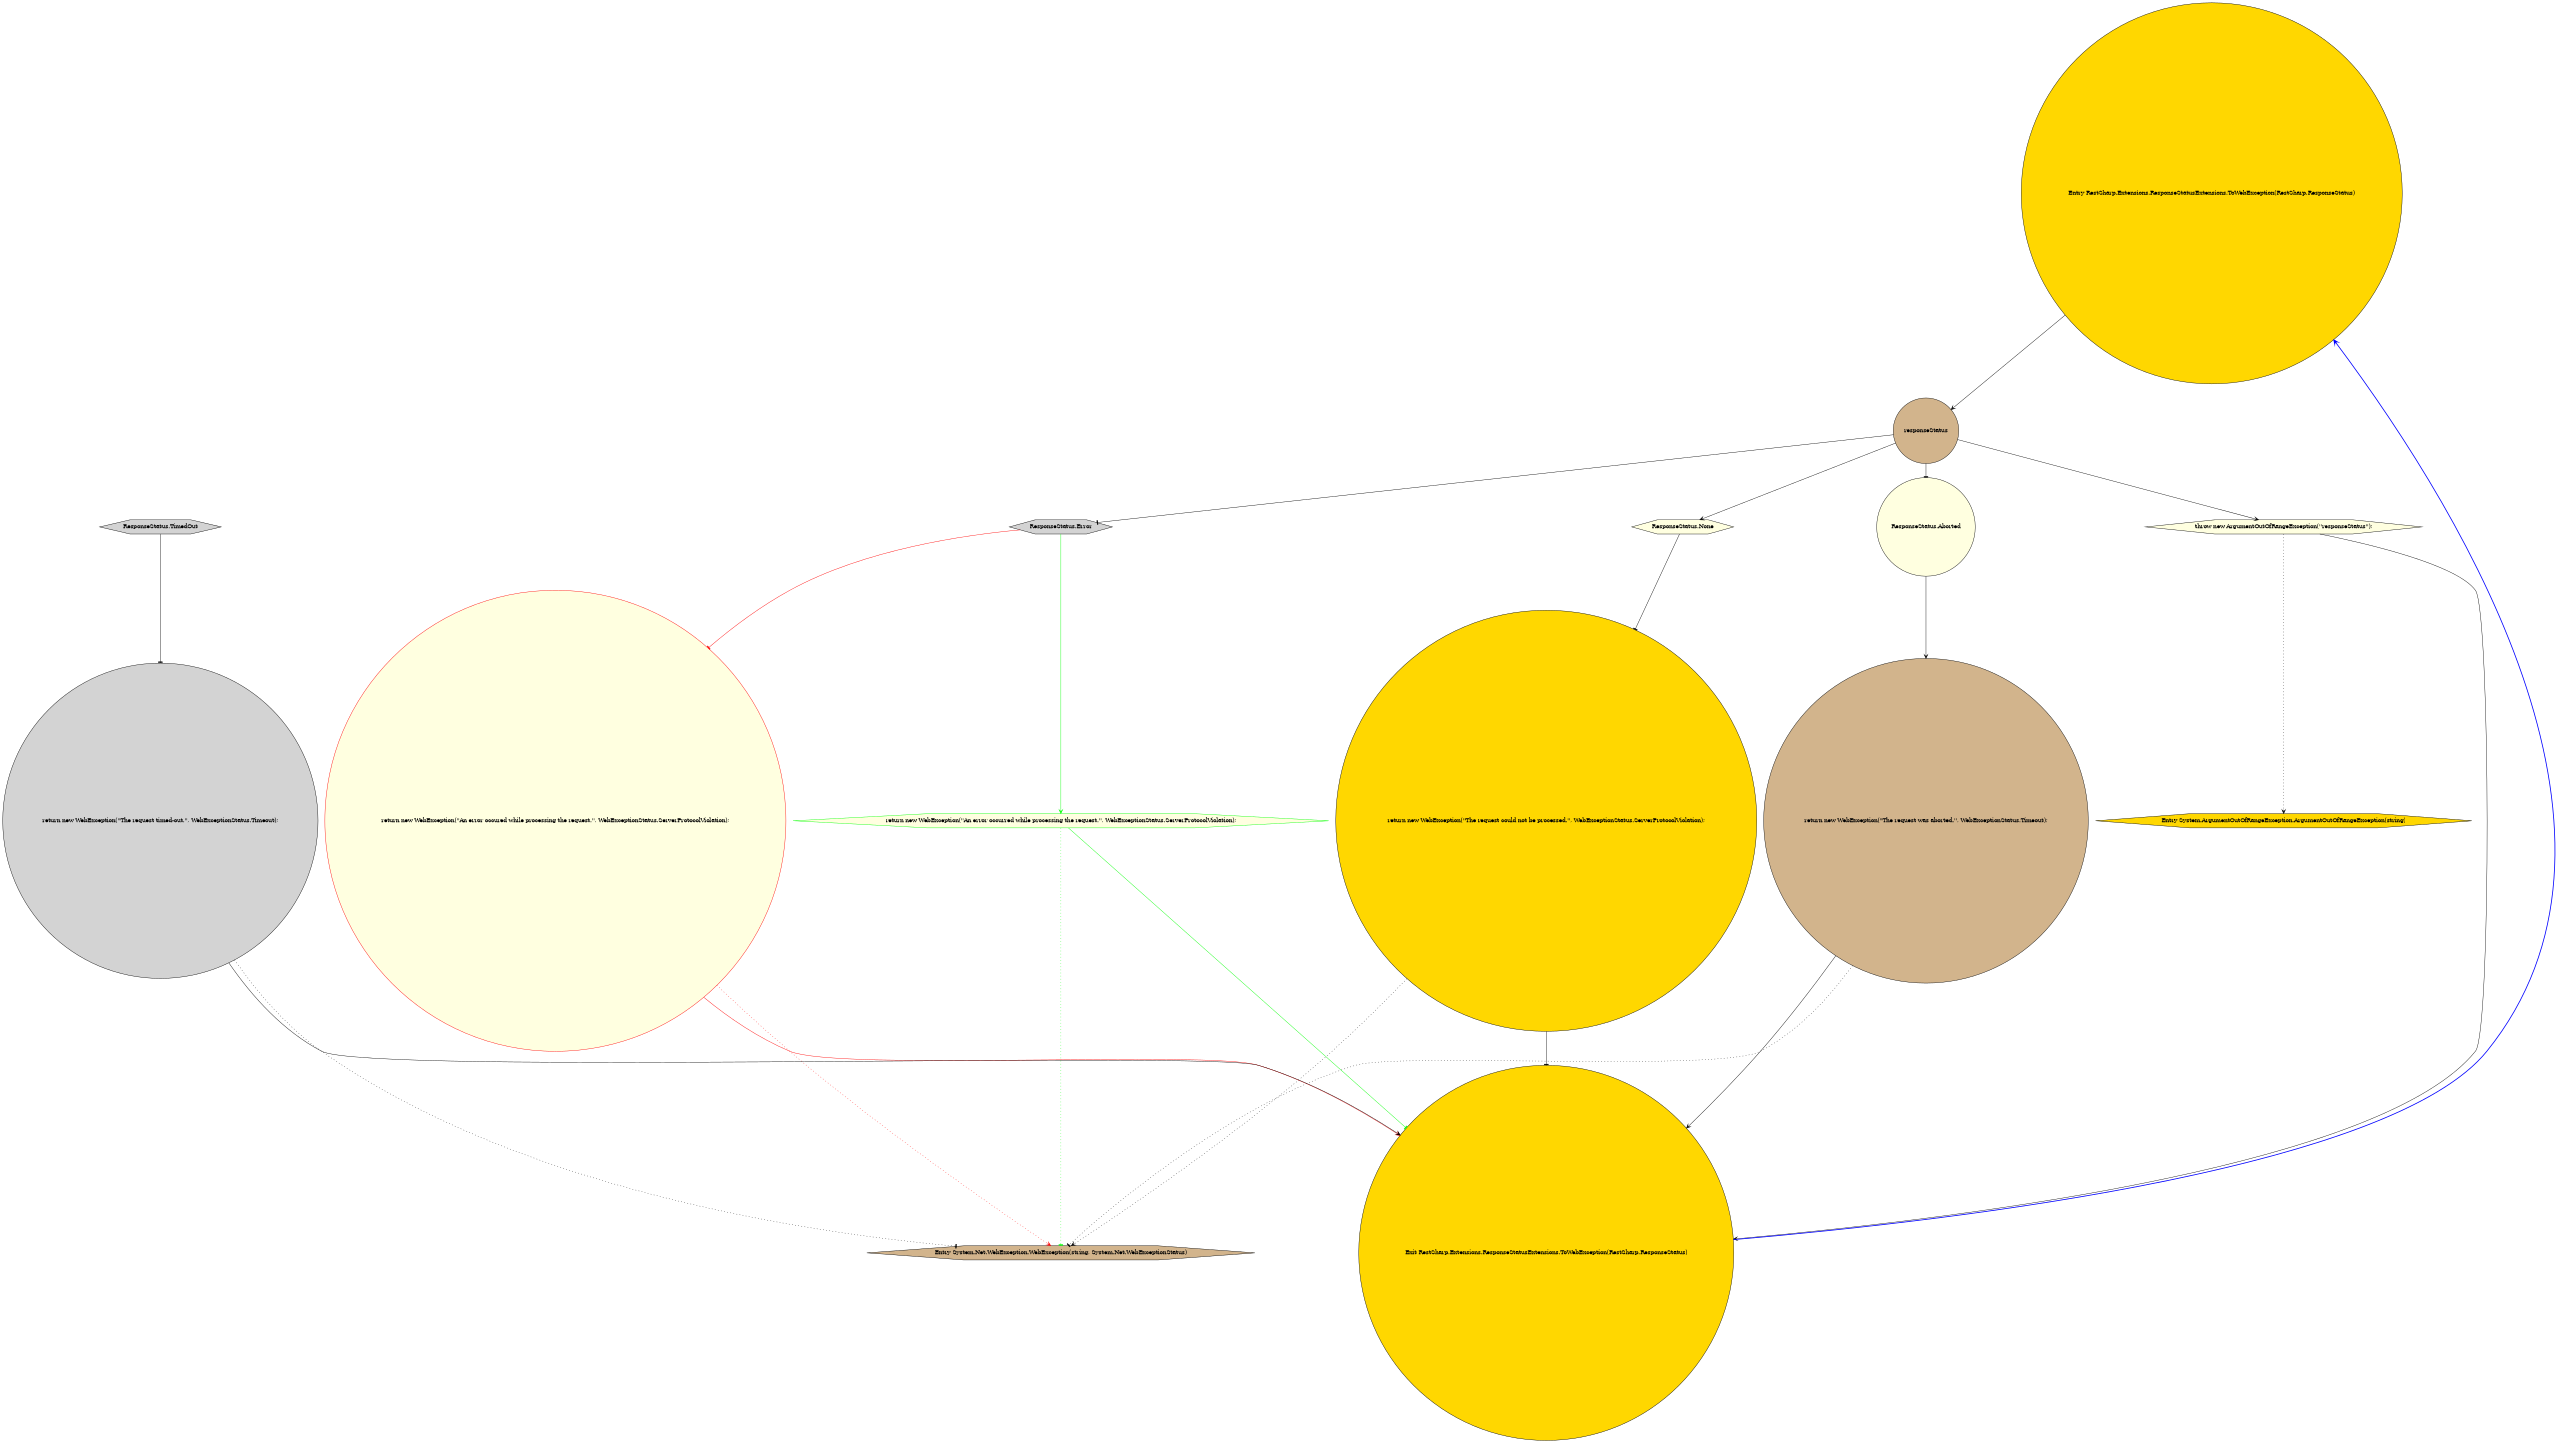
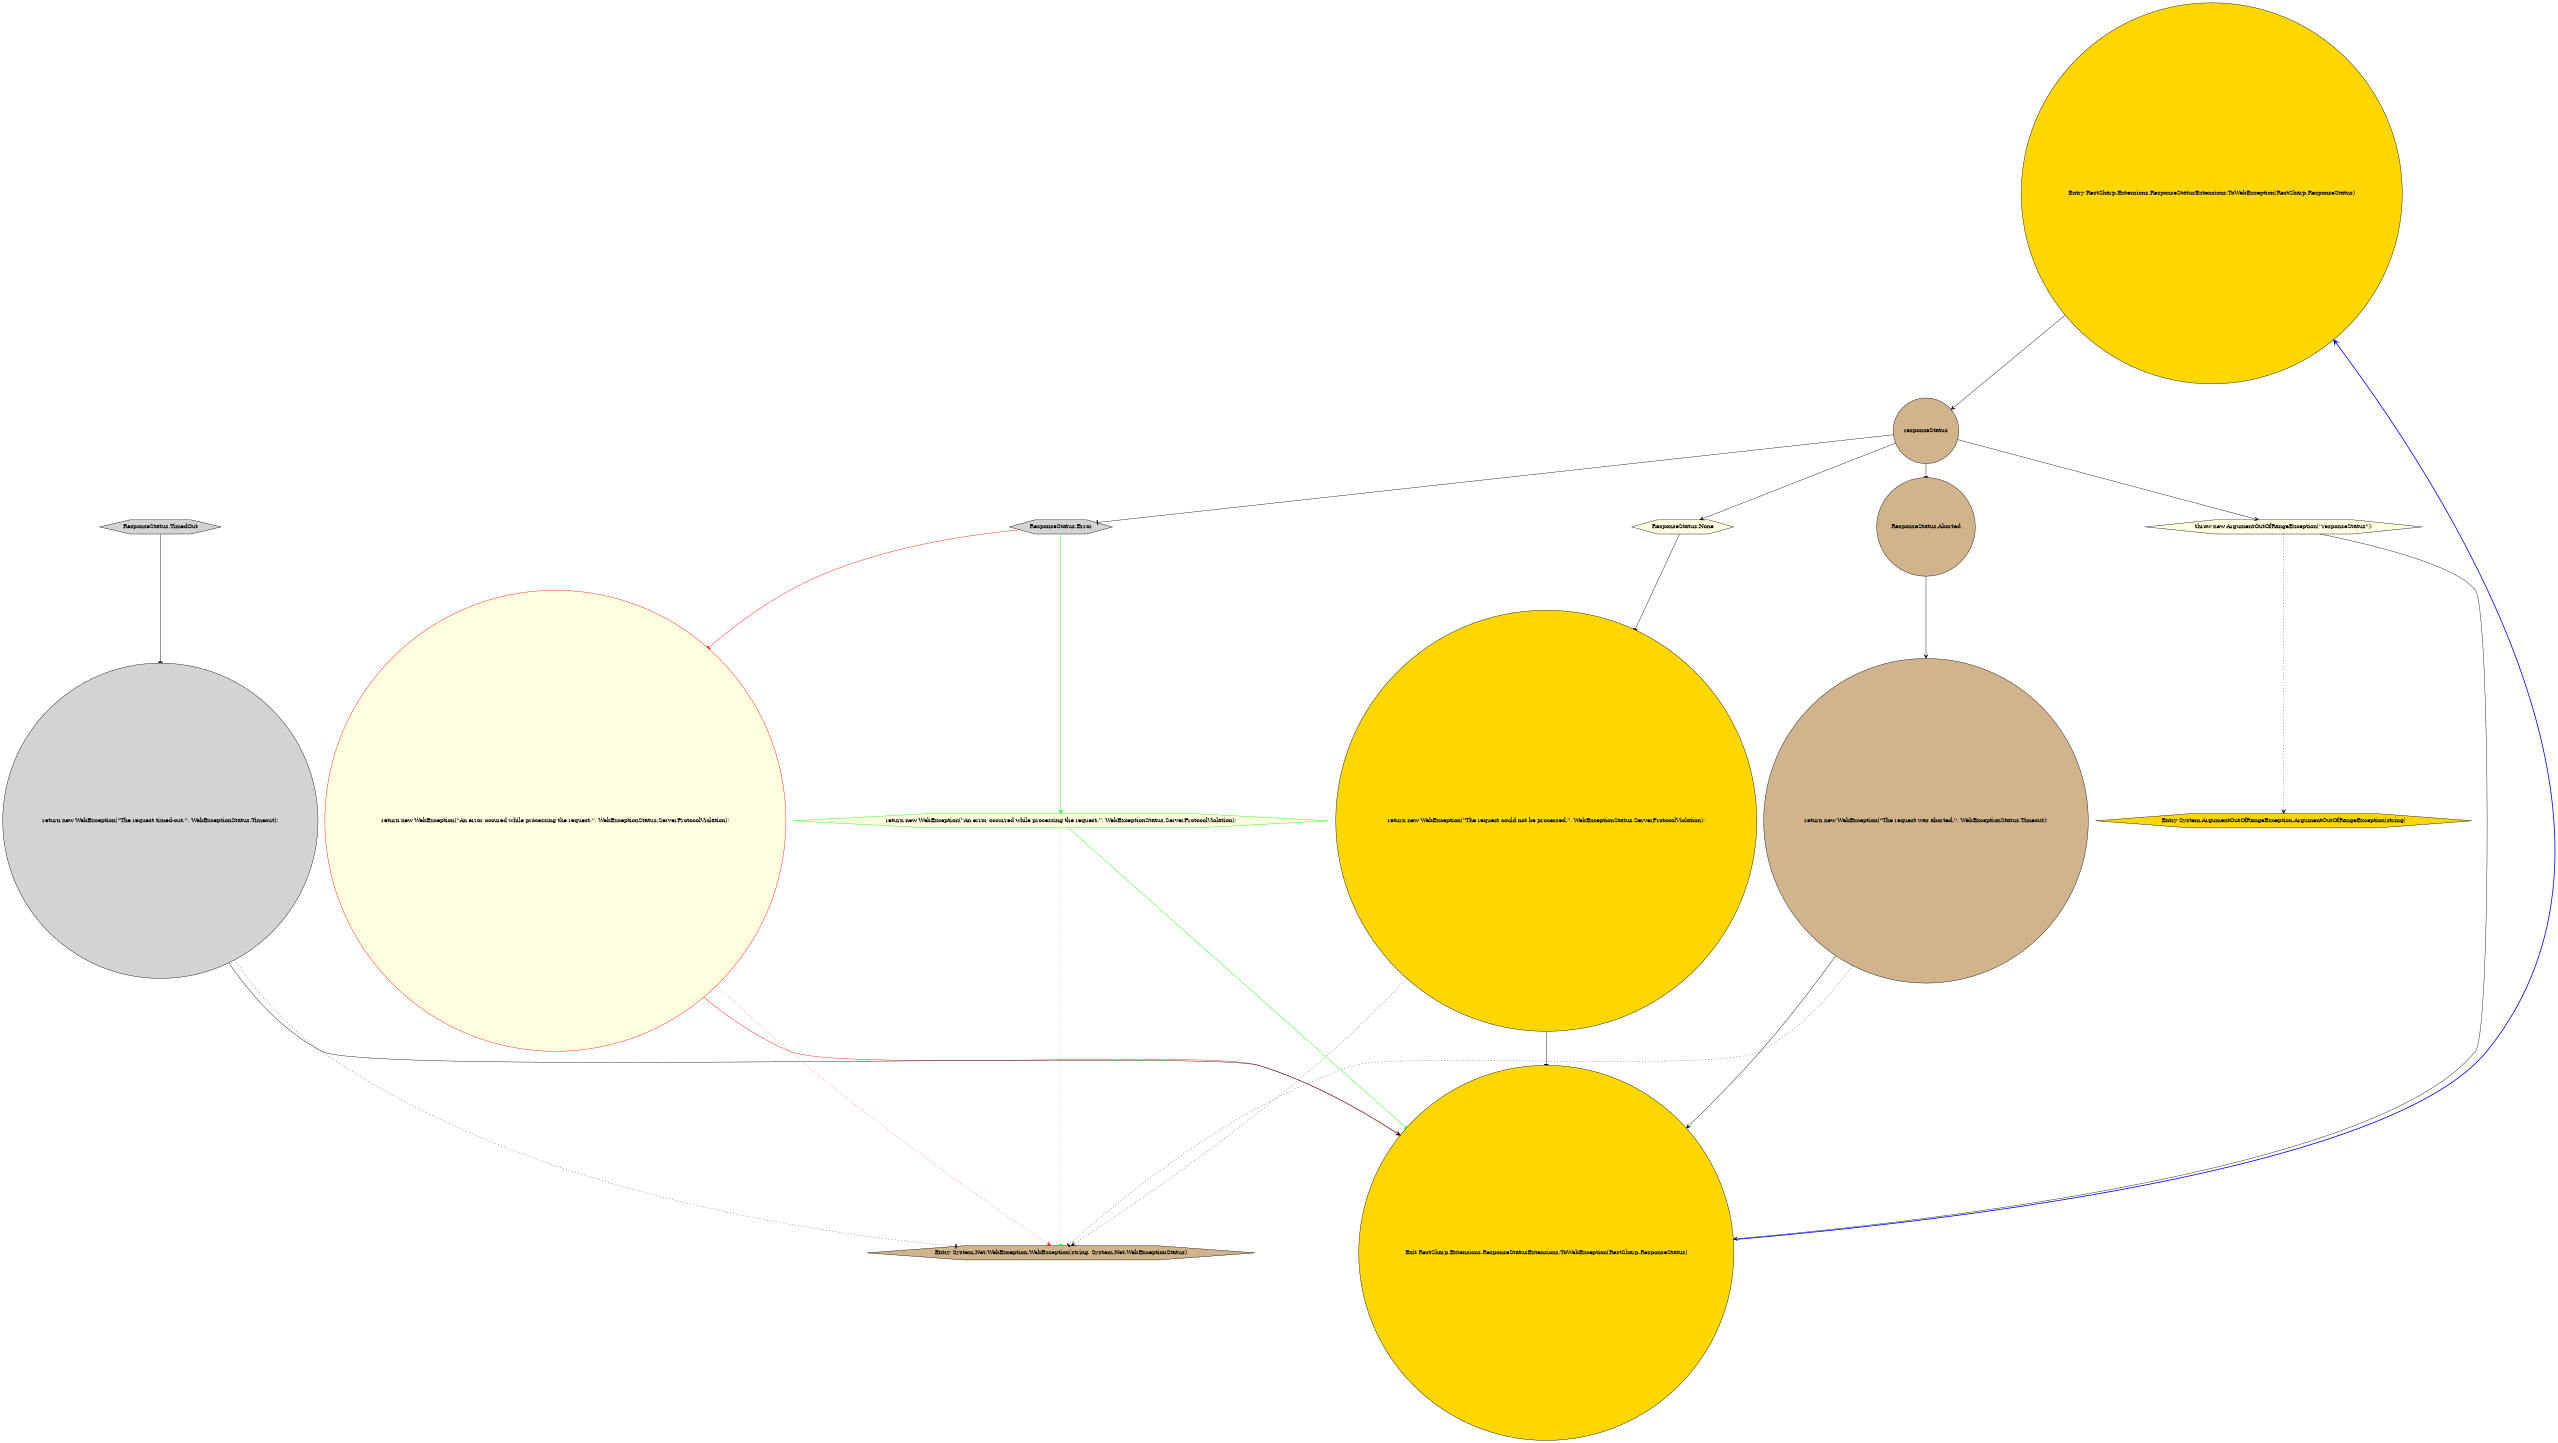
(1926, 527) -> (1926, 527)
